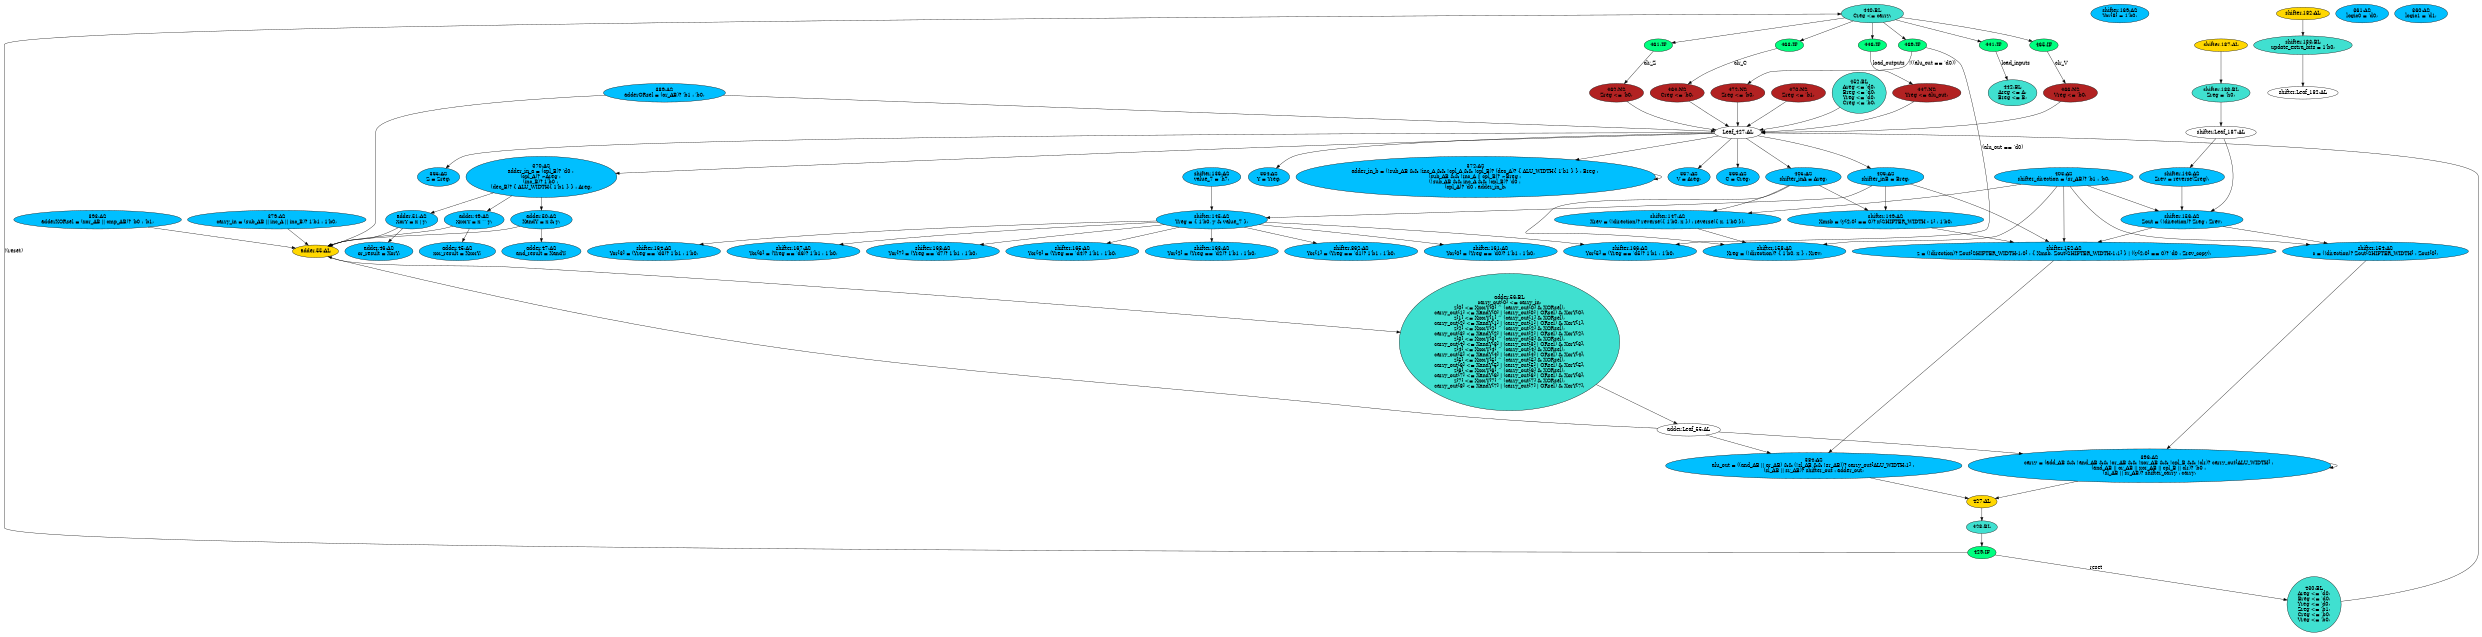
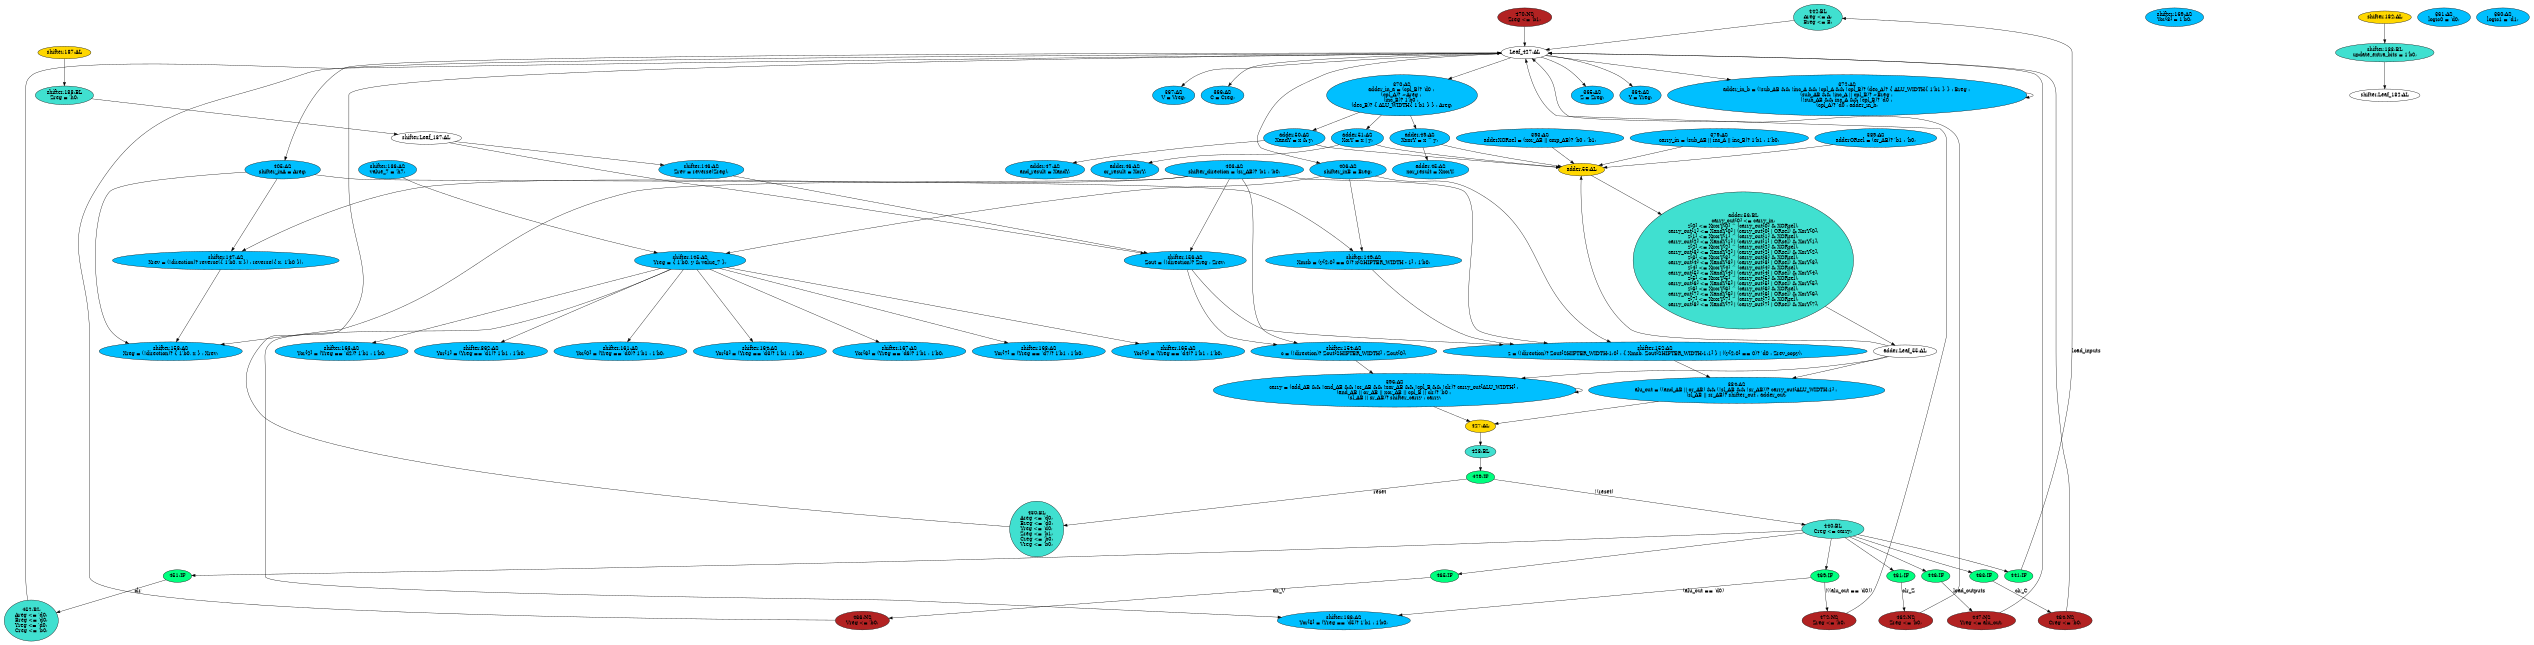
(1217, 113) -> (1672, 35)
(1689, 177) -> (1174, 95)
none -> (177, 576)
